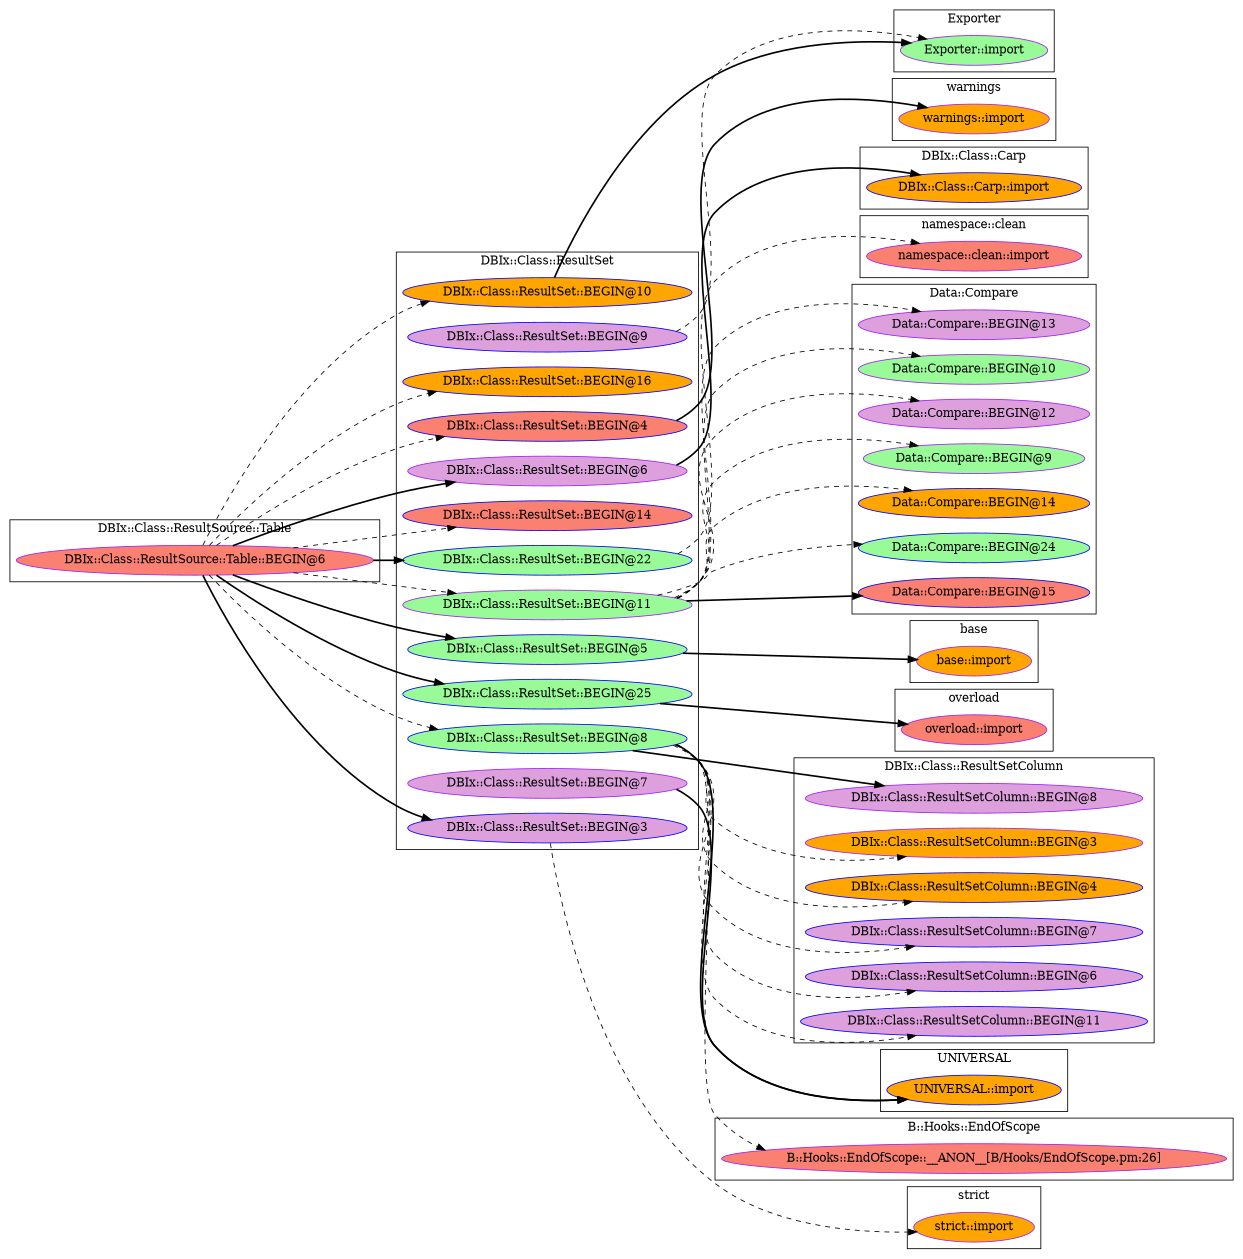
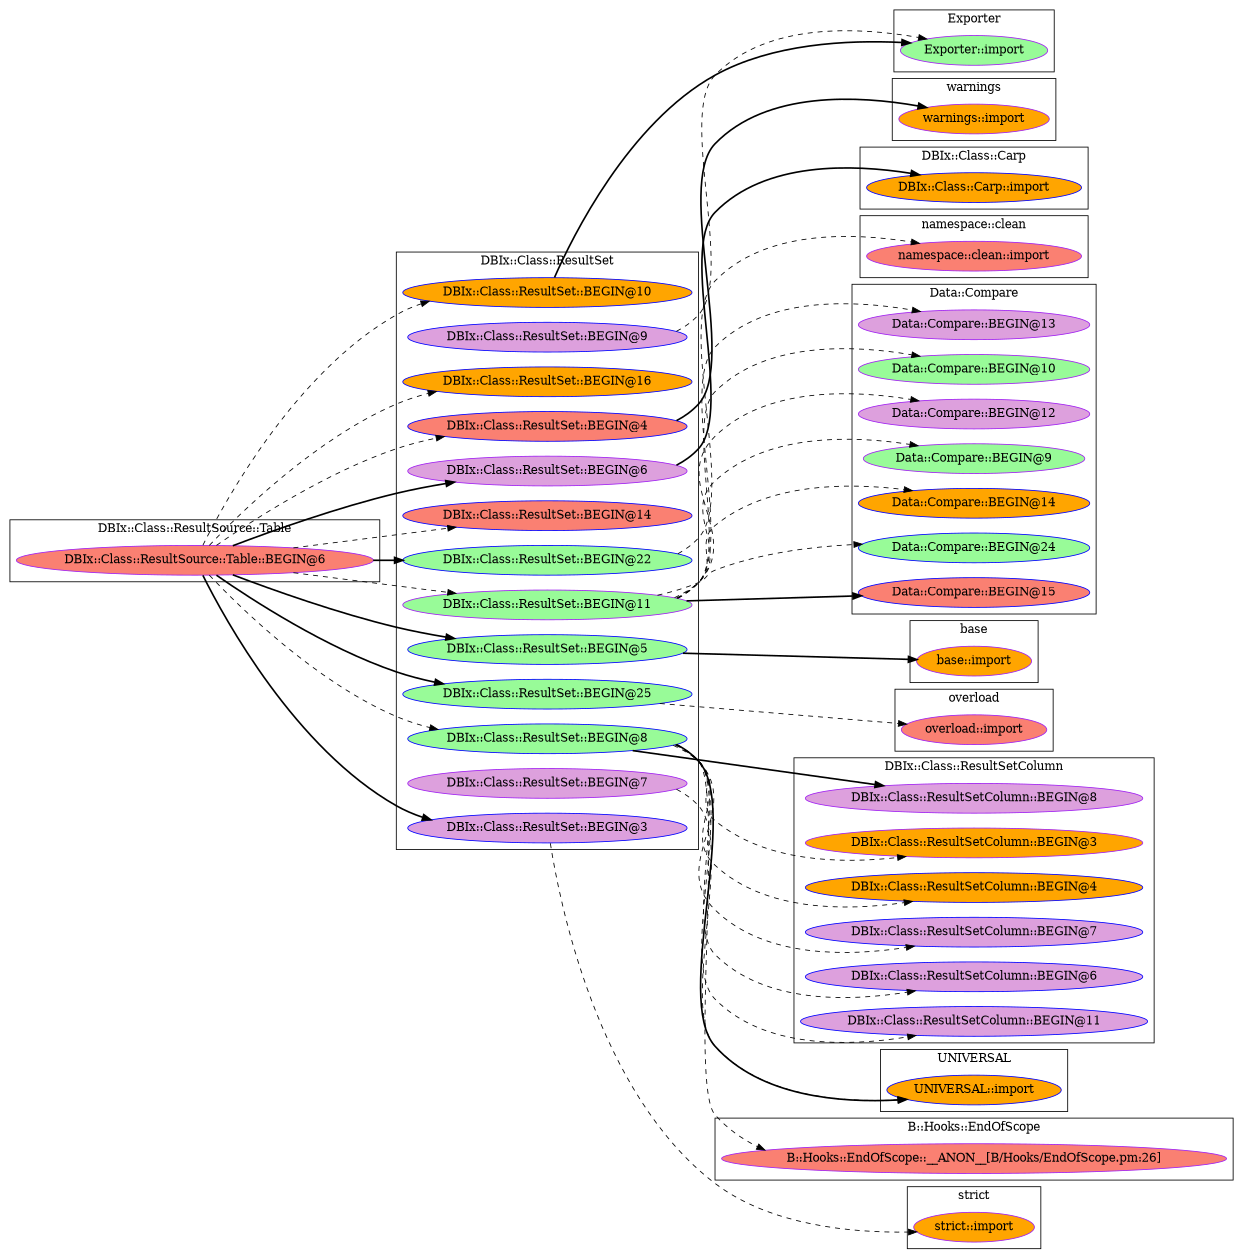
(779, 713) -> (779, 713)
(704, 1010) -> (704, 1010)
